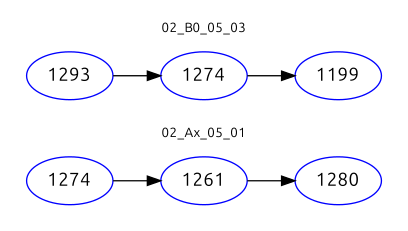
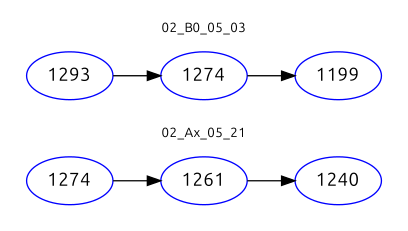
(204, 134) -> (204, 134)
(338, 181) -> (338, 181)
